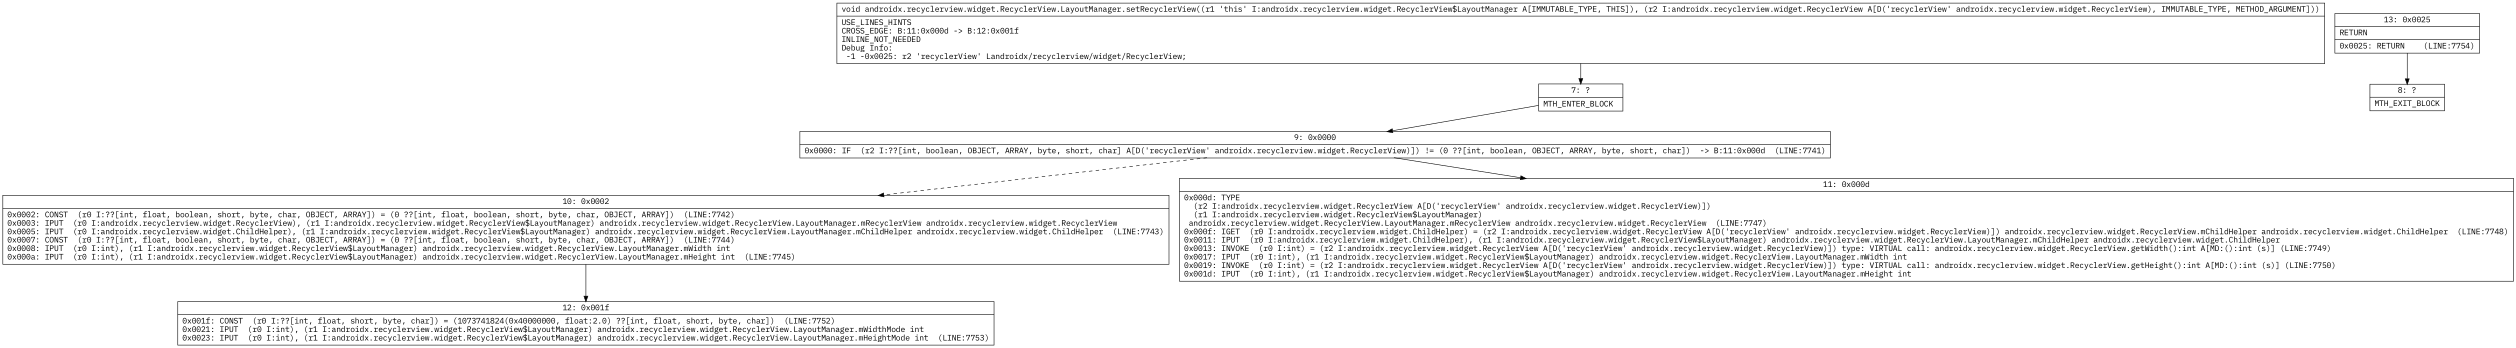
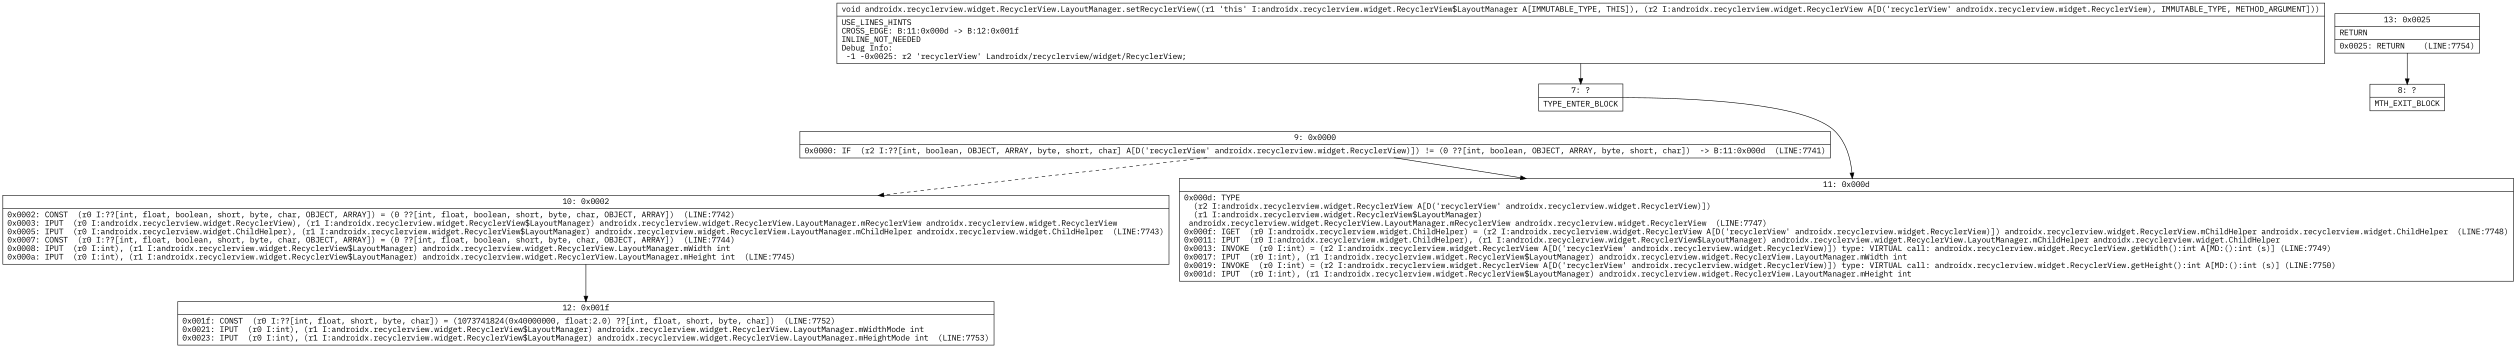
(1578, 104) -> (1581, 104)
(1466, 118) -> (1754, 105)
